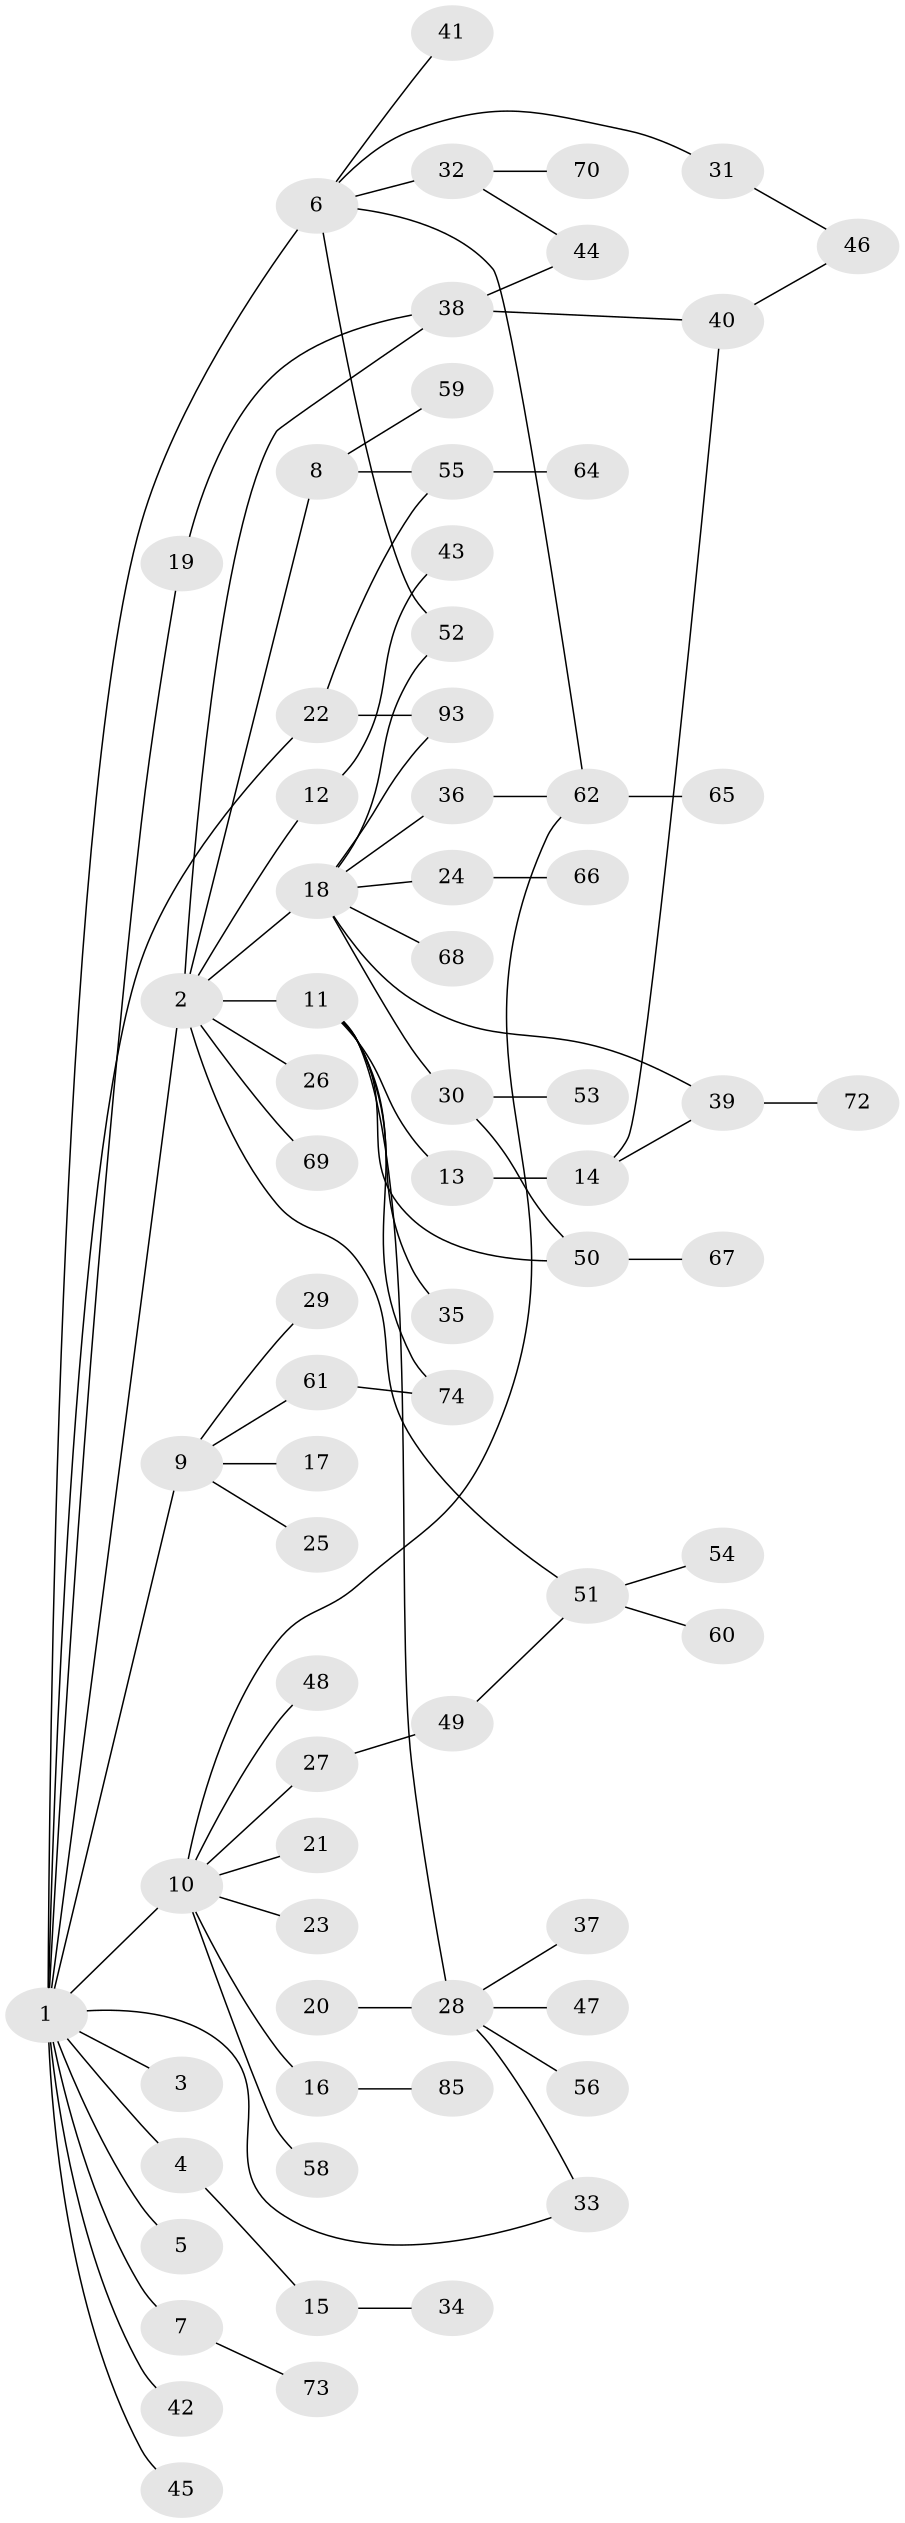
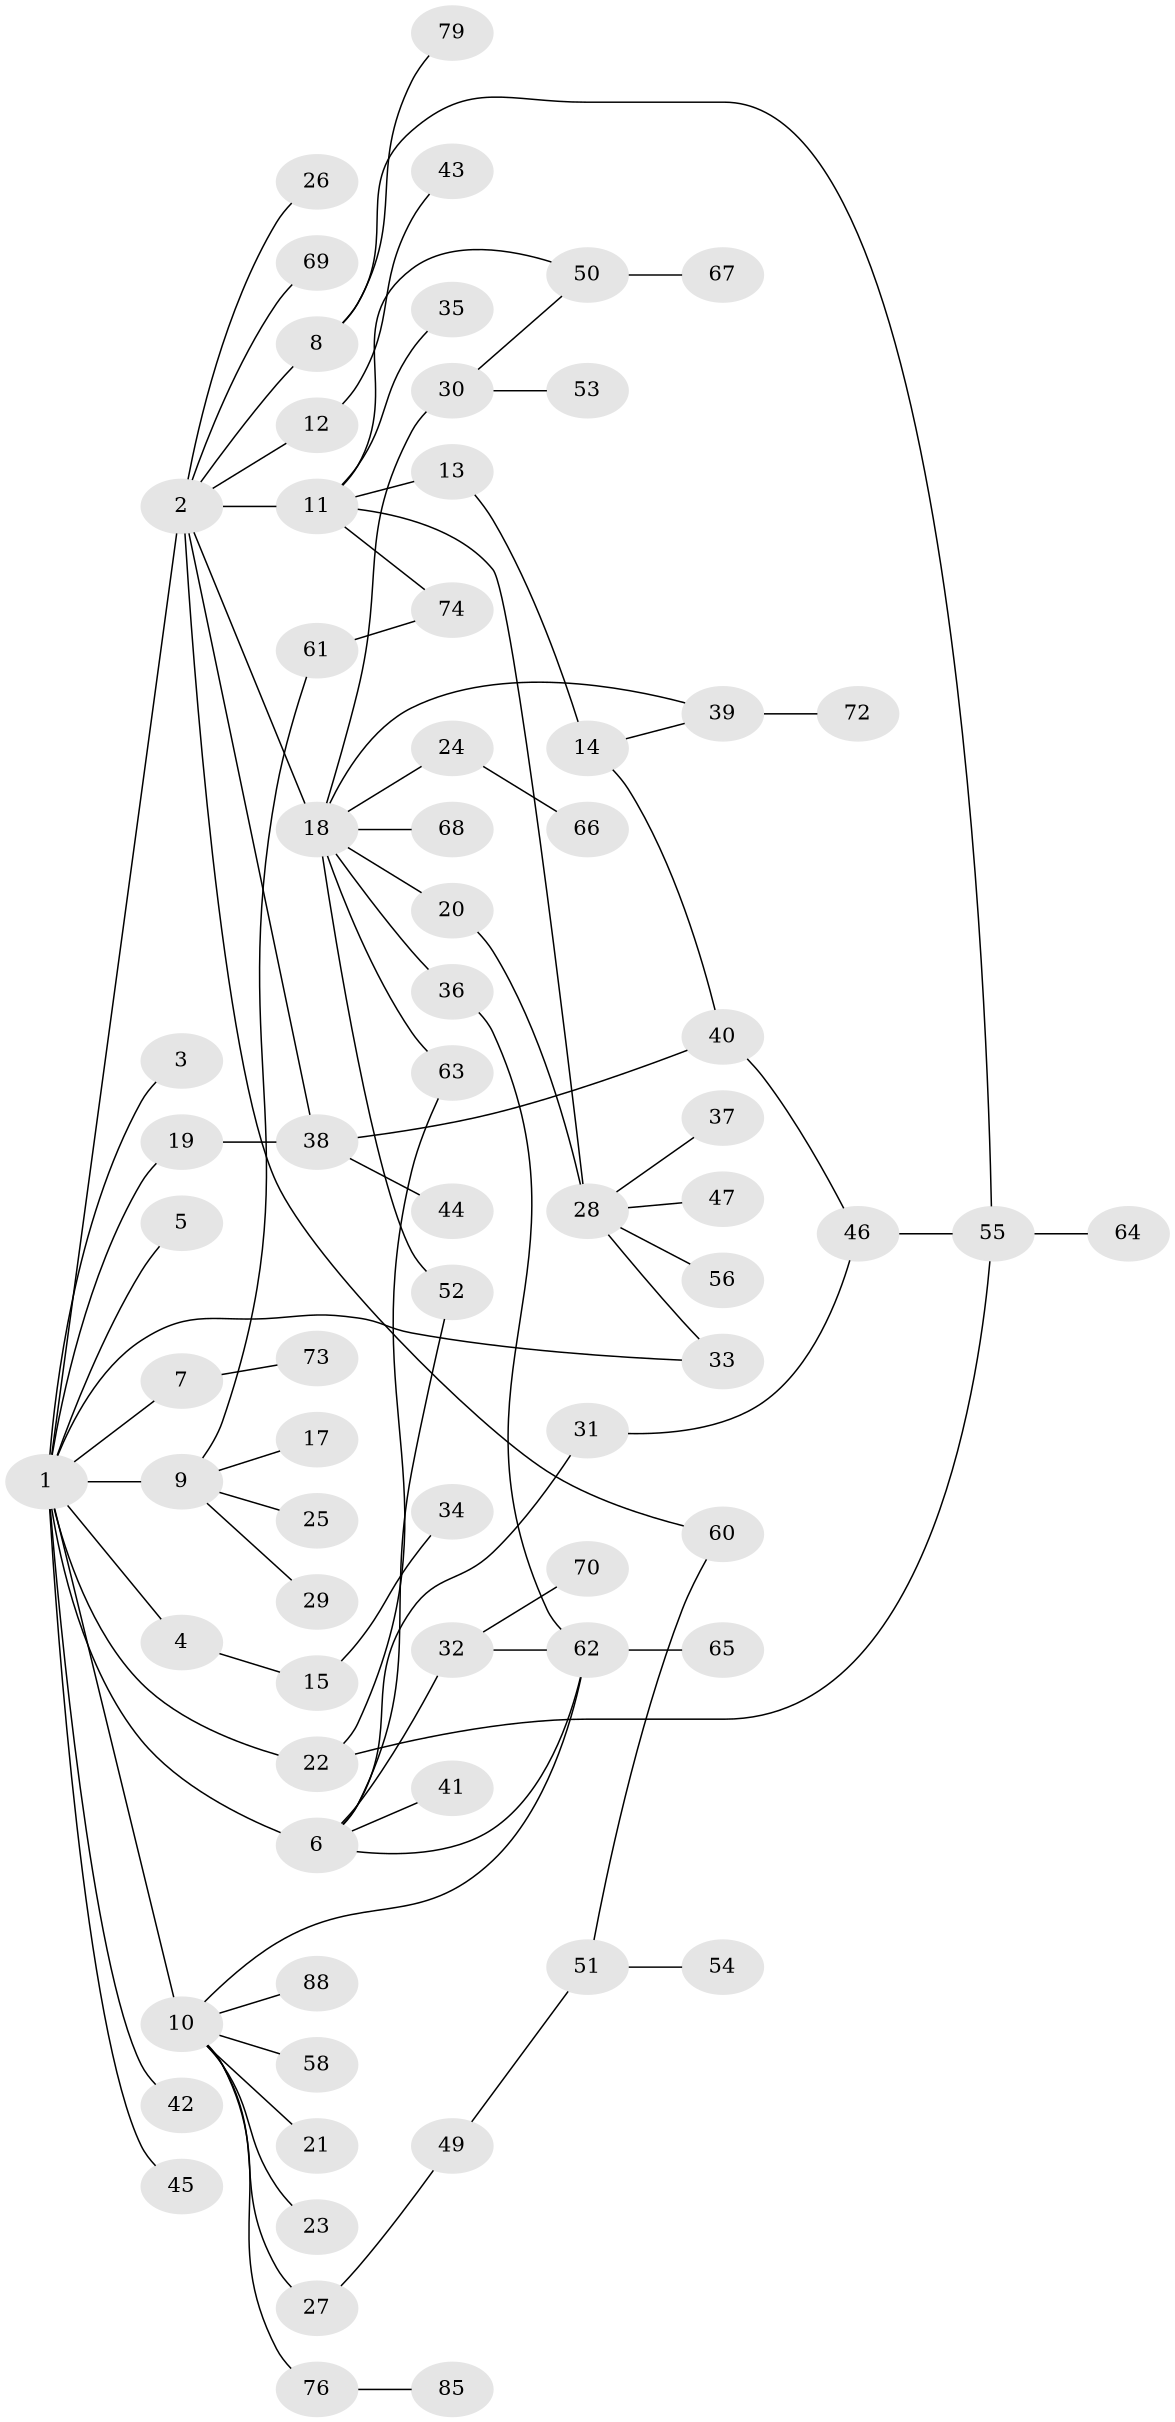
(520, 212) -> (520, 1650)
(452, 391) -> (452, 33)
(452, 715) -> (452, 1073)
none -> (385, 870)
none -> (926, 1234)
(379, 1302) -> (252, 1101)
(317, 1683) -> (317, 1984)
(317, 2089) -> (317, 2389)
